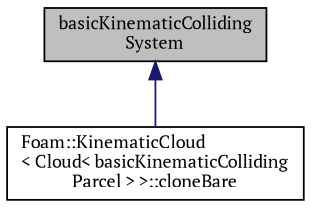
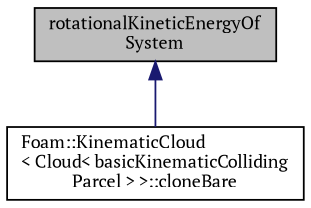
(155, 35) -> (155, 35)
